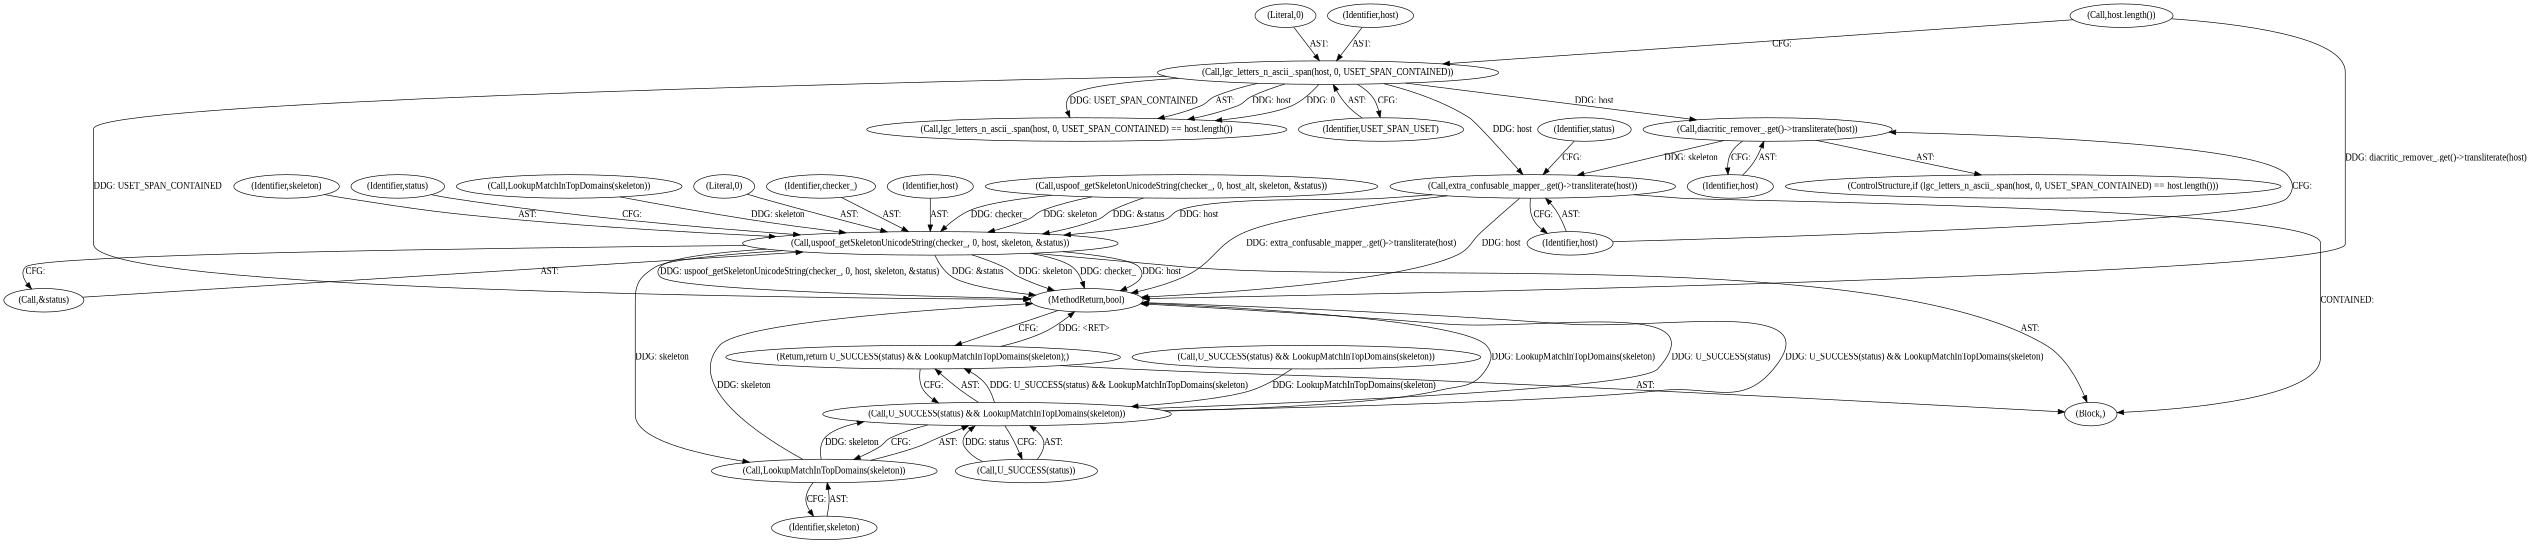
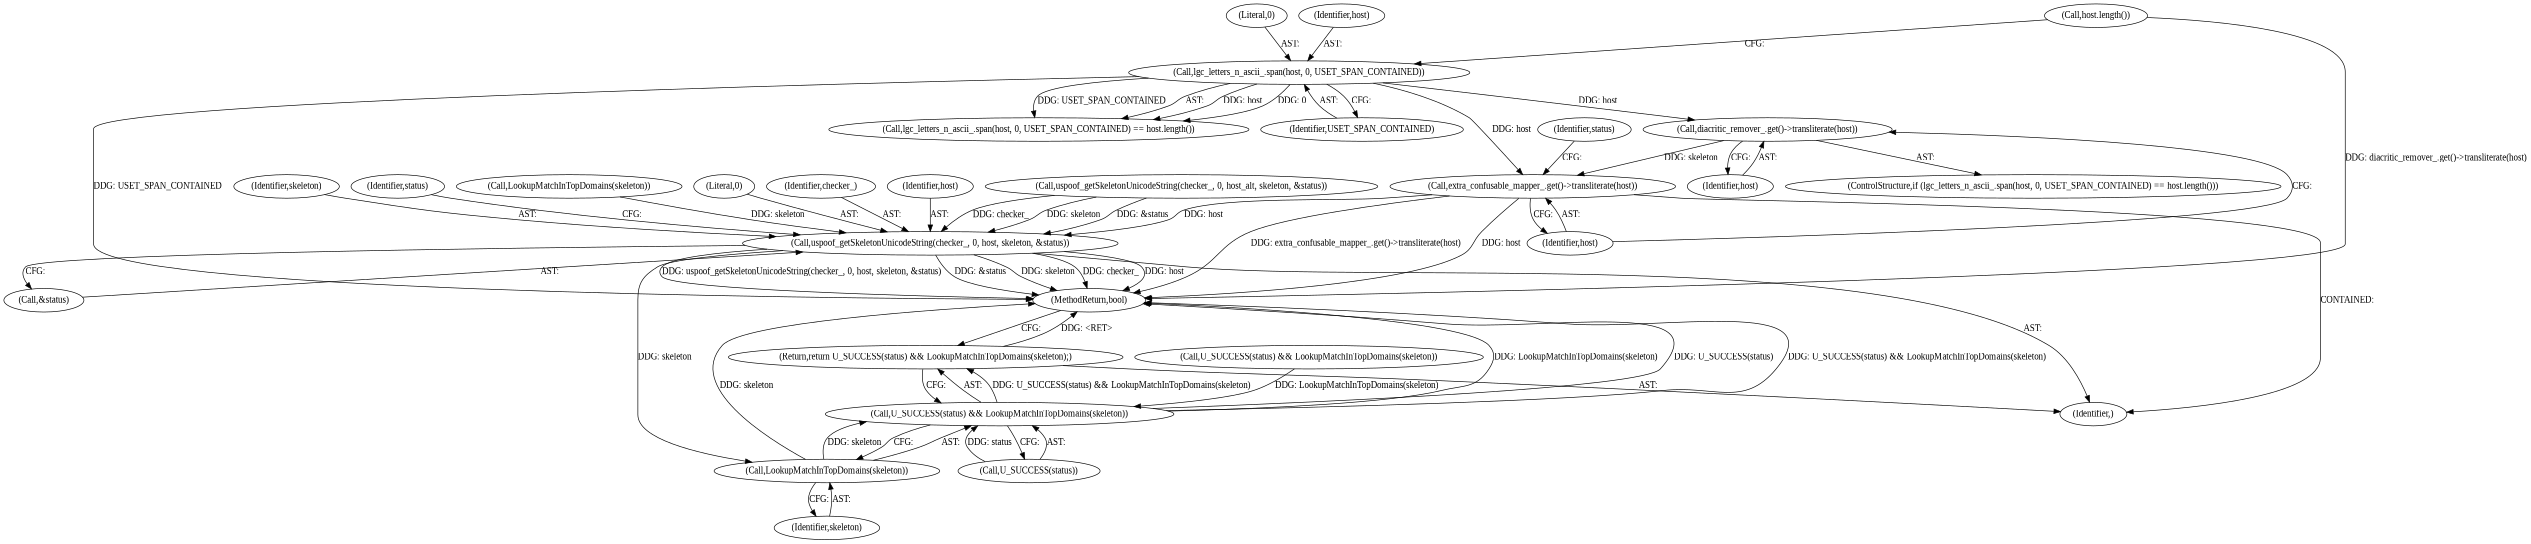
(1381, 130) -> (1362, 130)
(2091, 414) -> (2093, 414)
